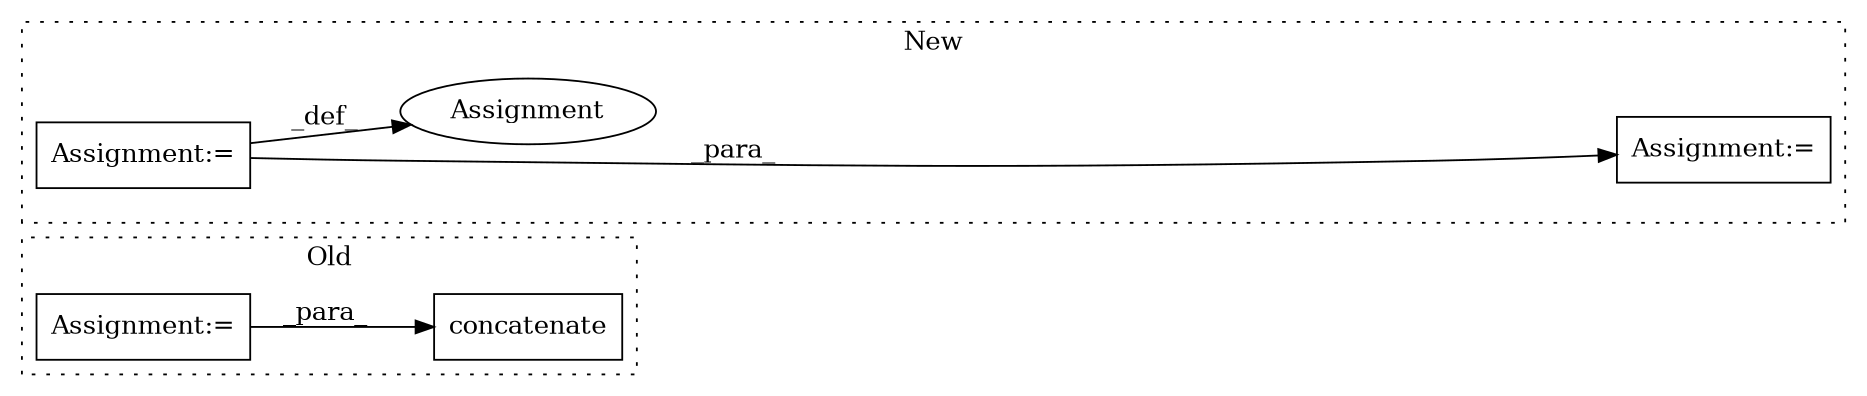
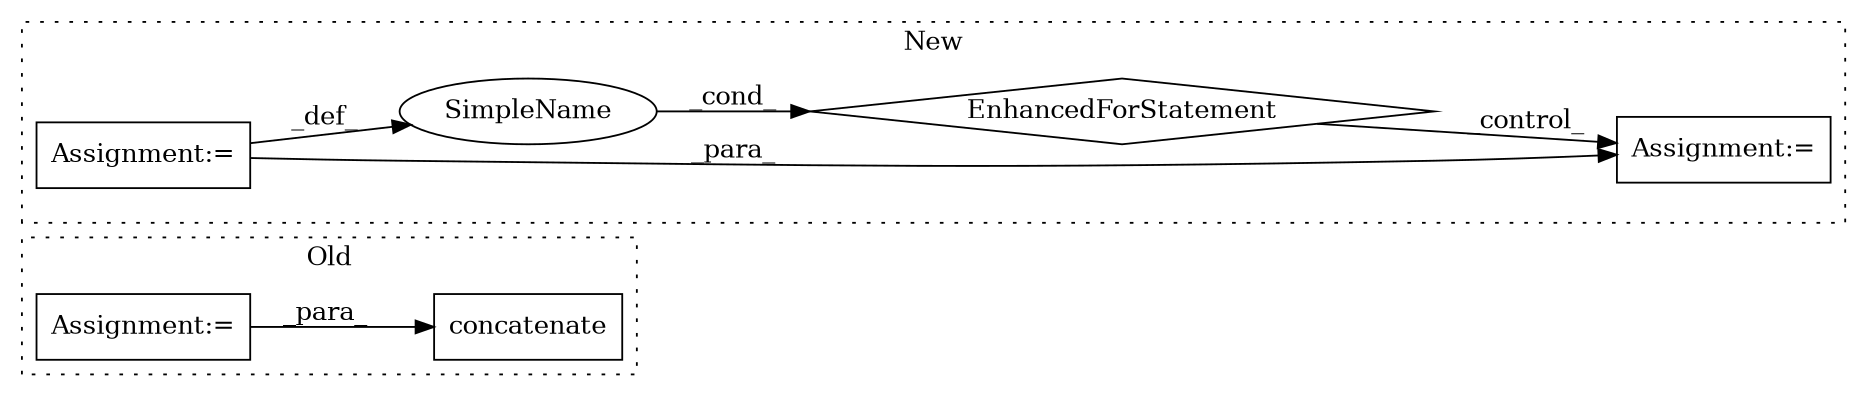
(528, 111) -> (528, 111)
none -> (1122, 111)
